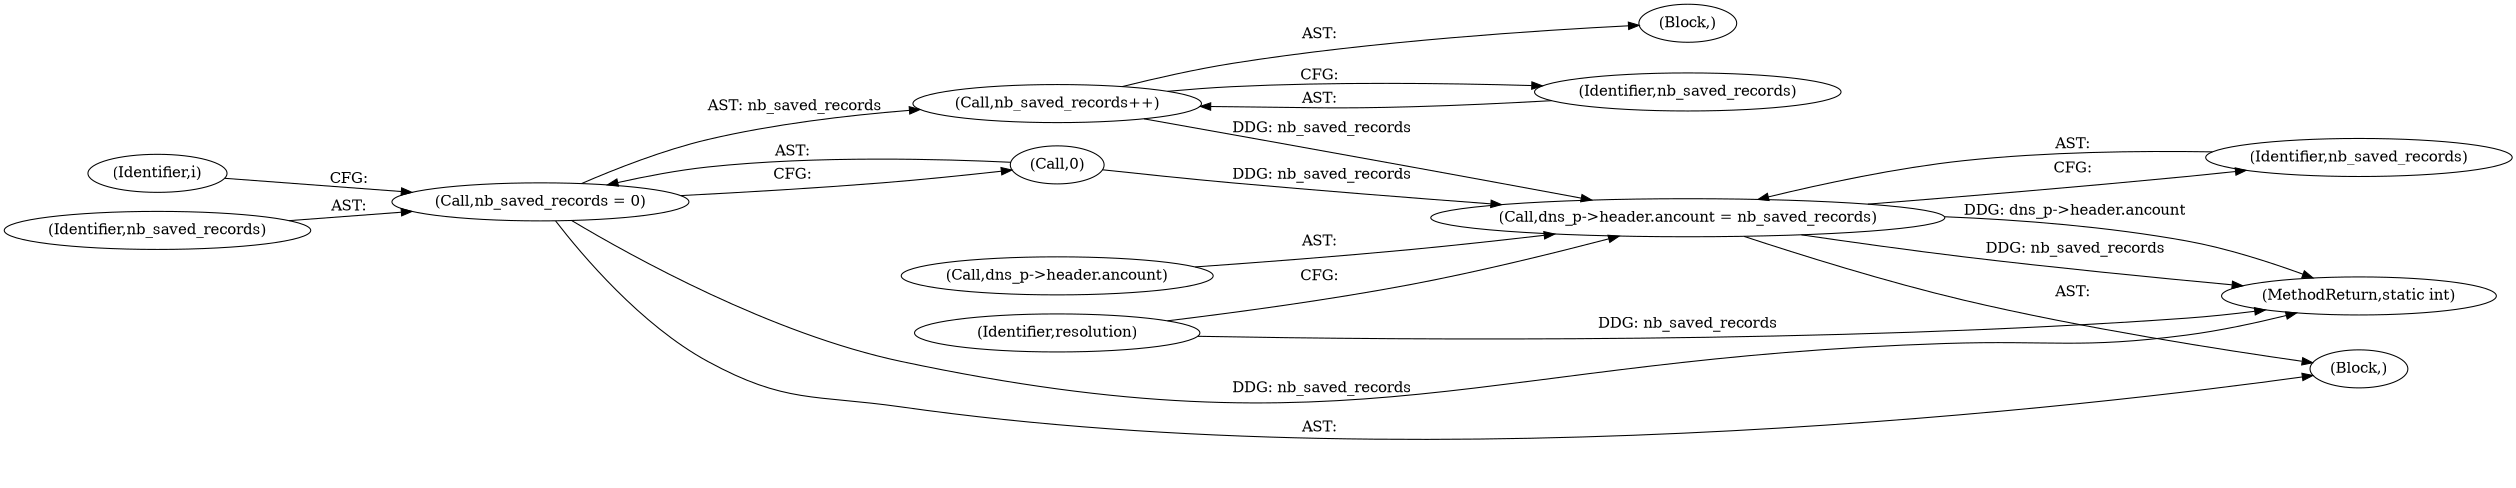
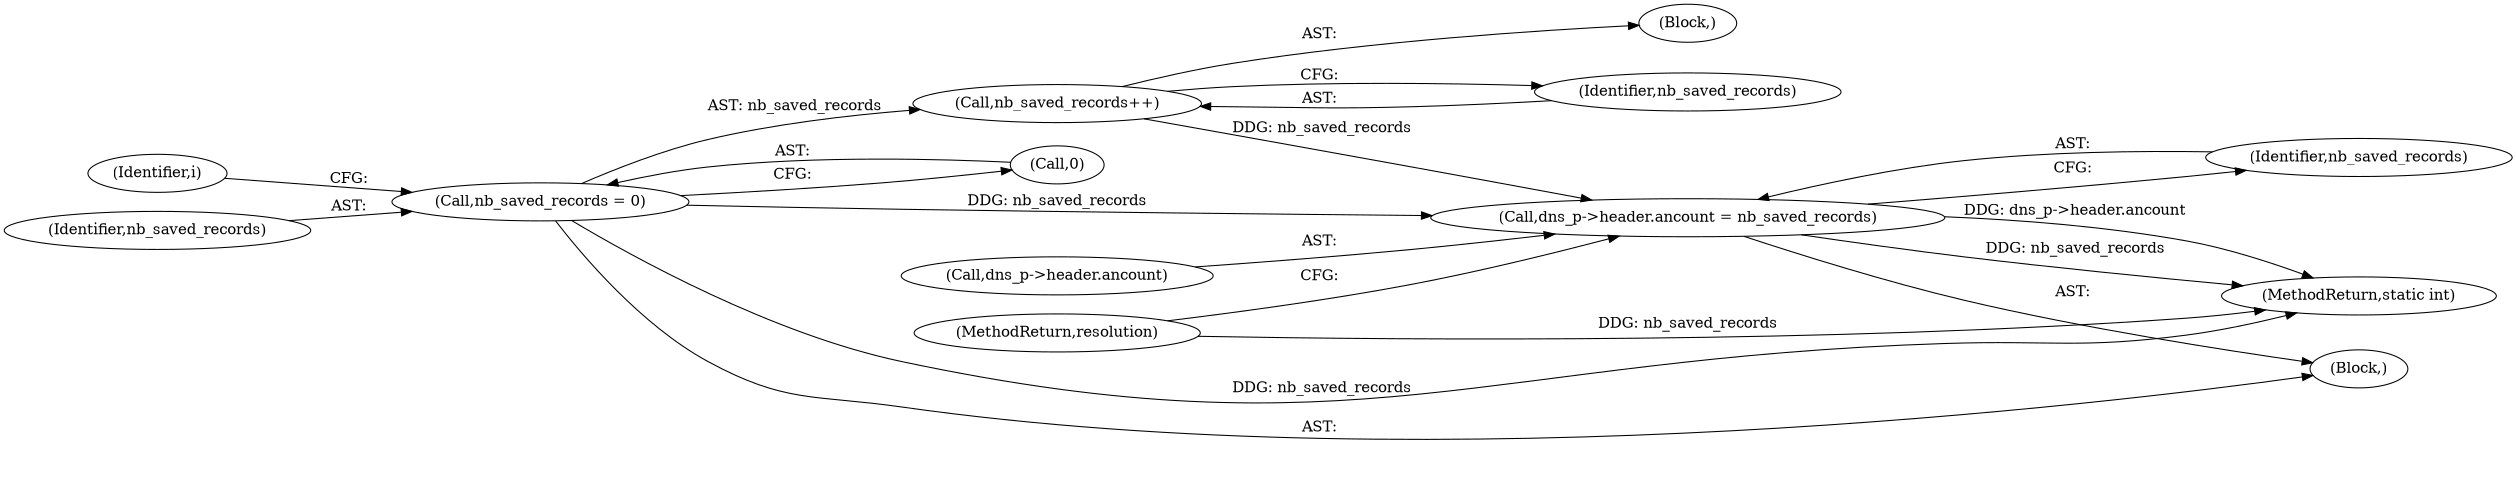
(1297, 188) -> (1054, 211)
(1057, 333) -> (1057, 333)
